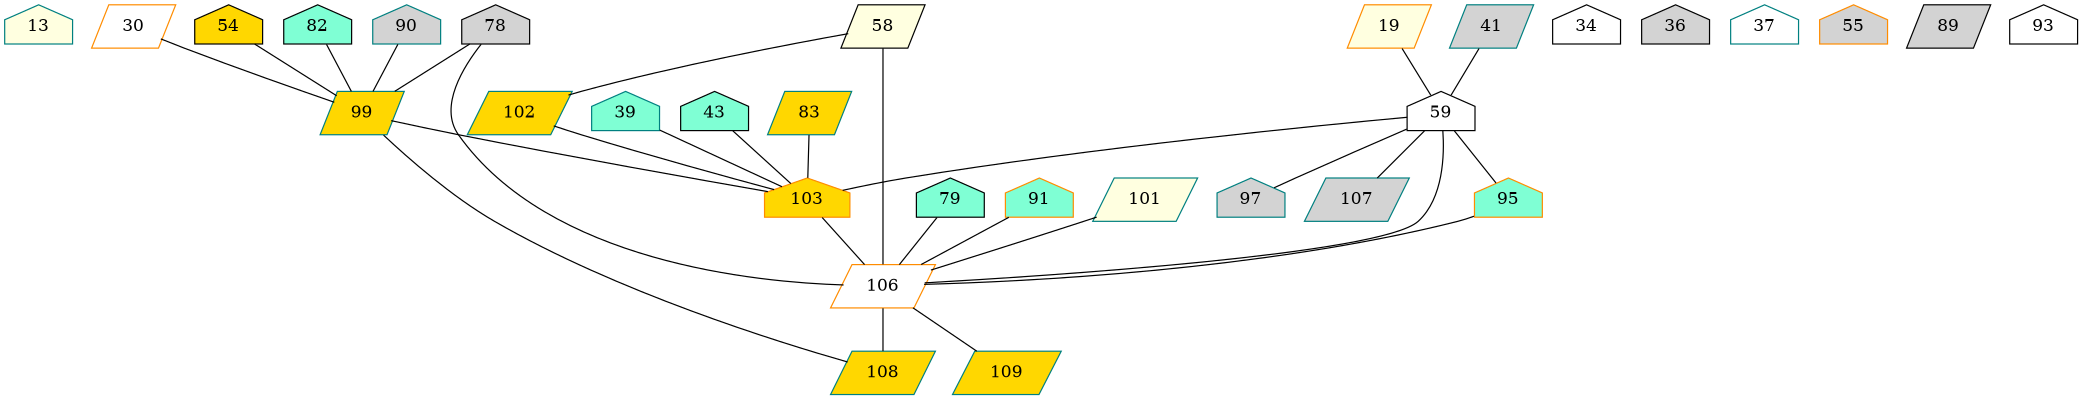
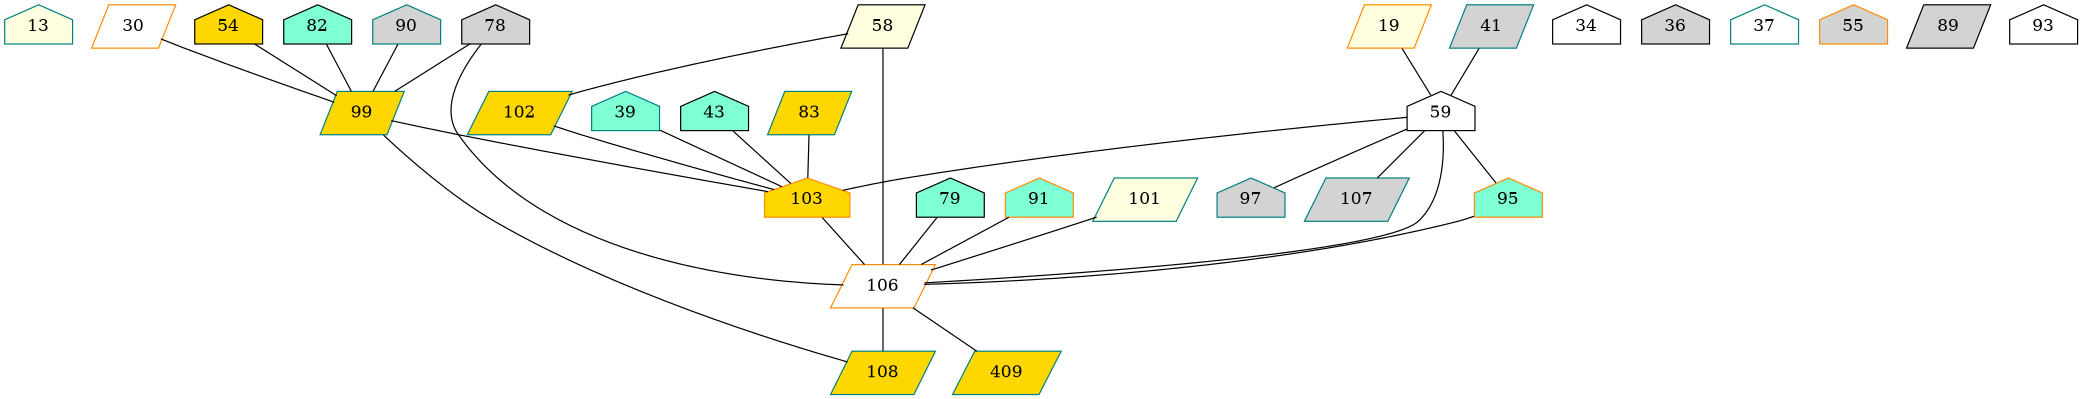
(1007, 373) -> (1007, 373)
